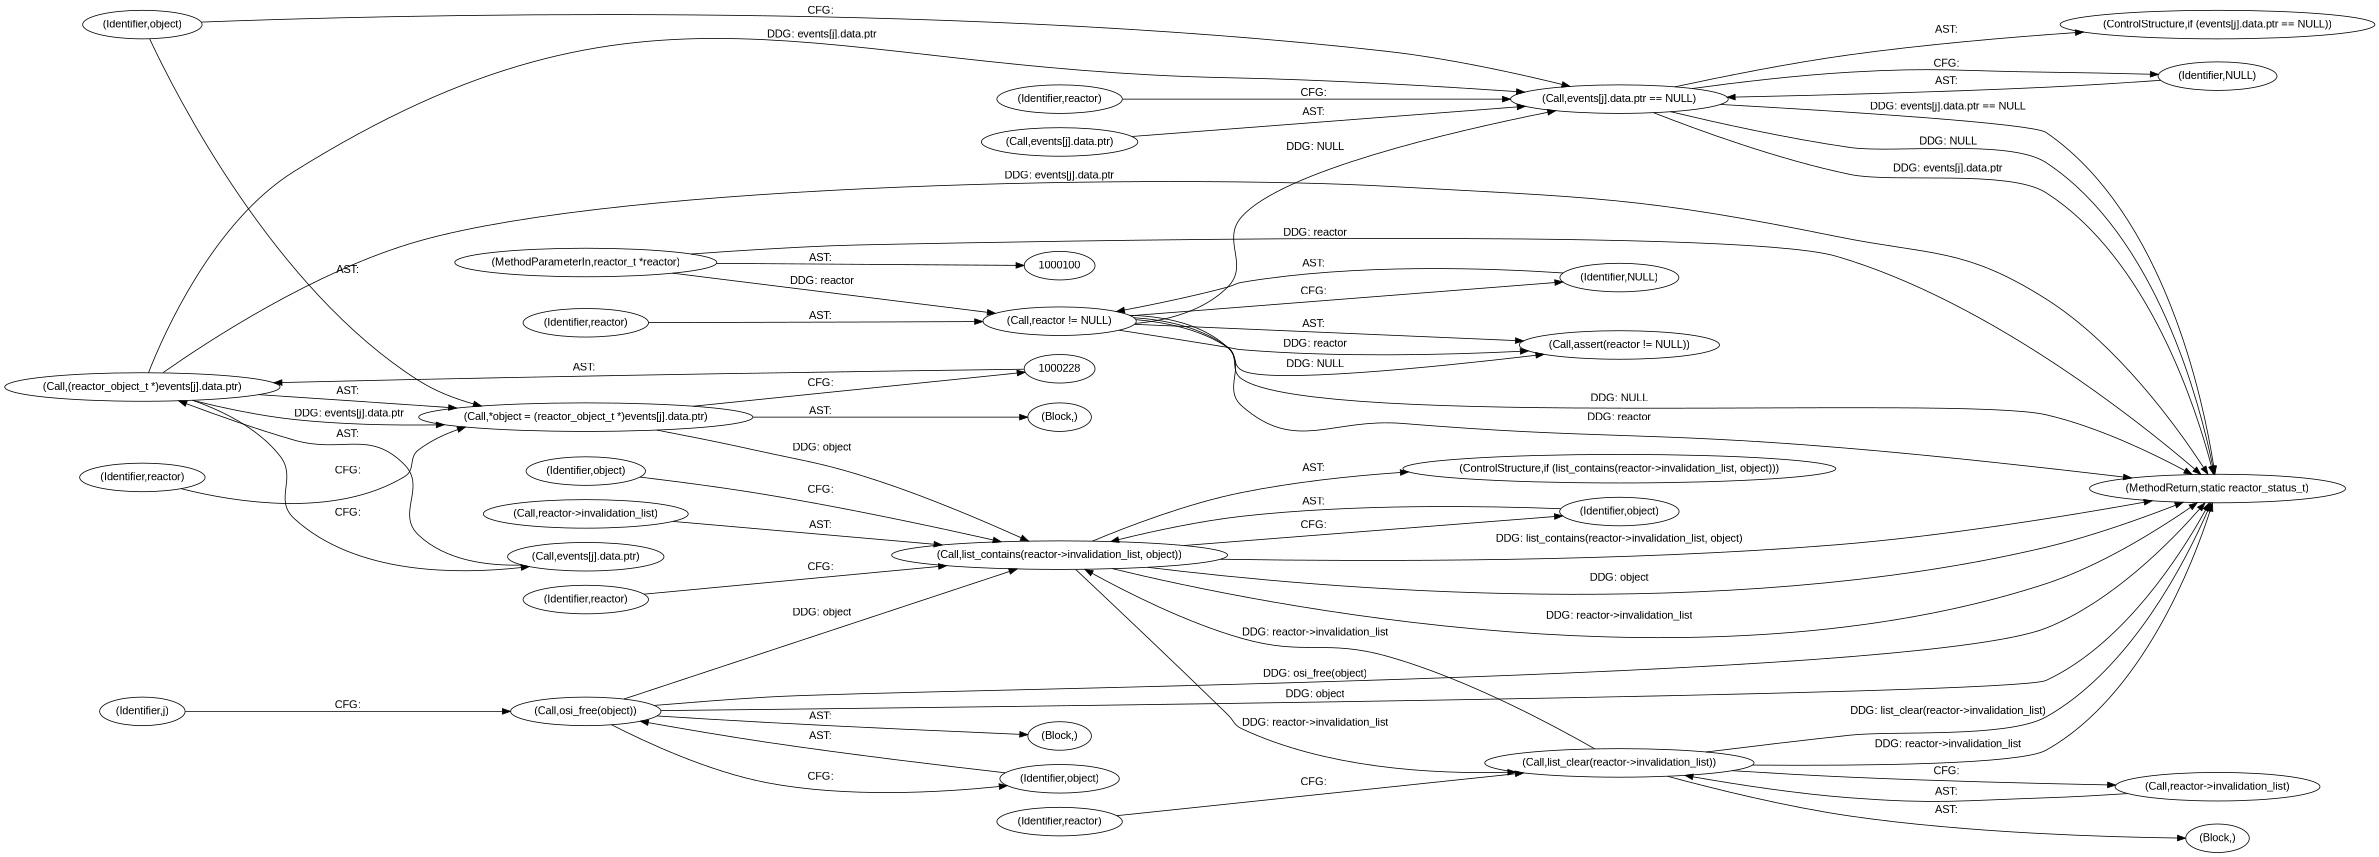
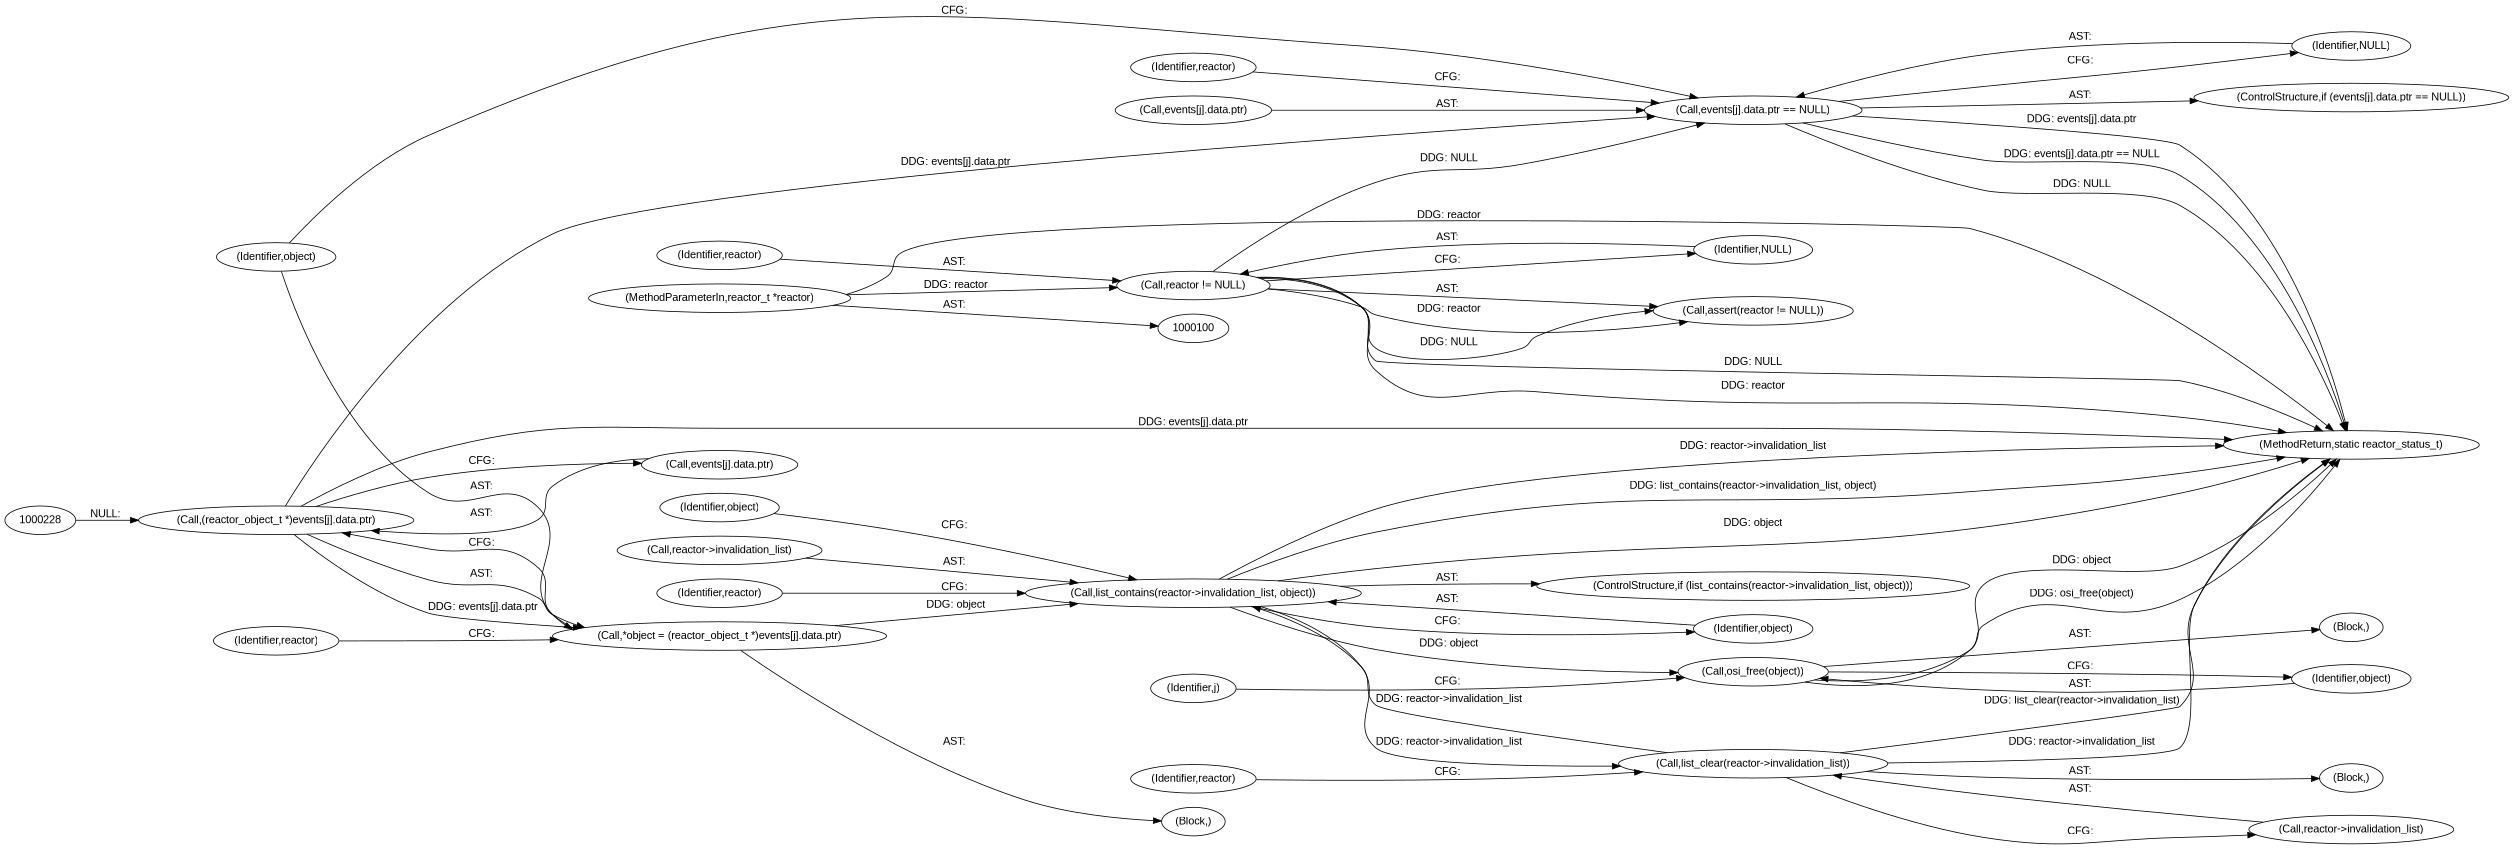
(586, 368) -> (107, 514)
(855, 390) -> (485, 549)
(817, 635) -> (1447, 660)
